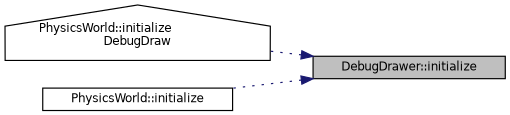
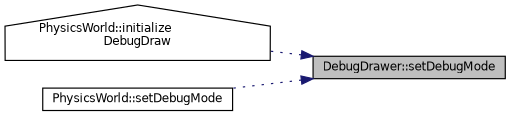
(409, 67) -> (409, 67)
(138, 99) -> (138, 99)
